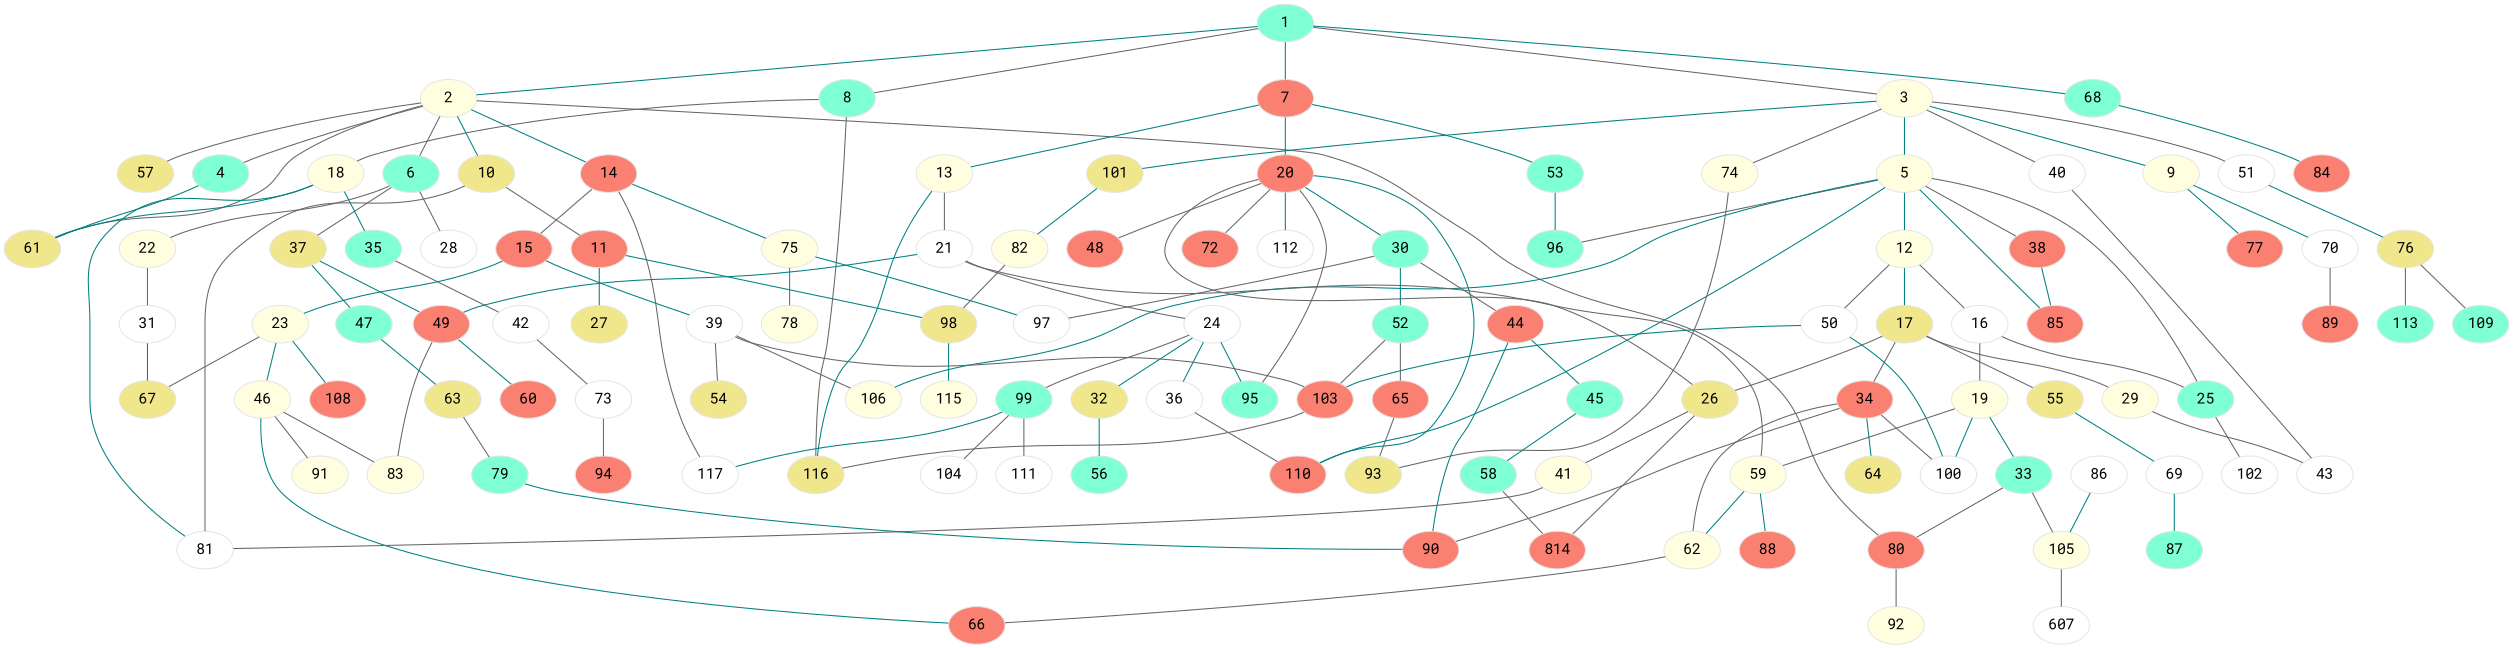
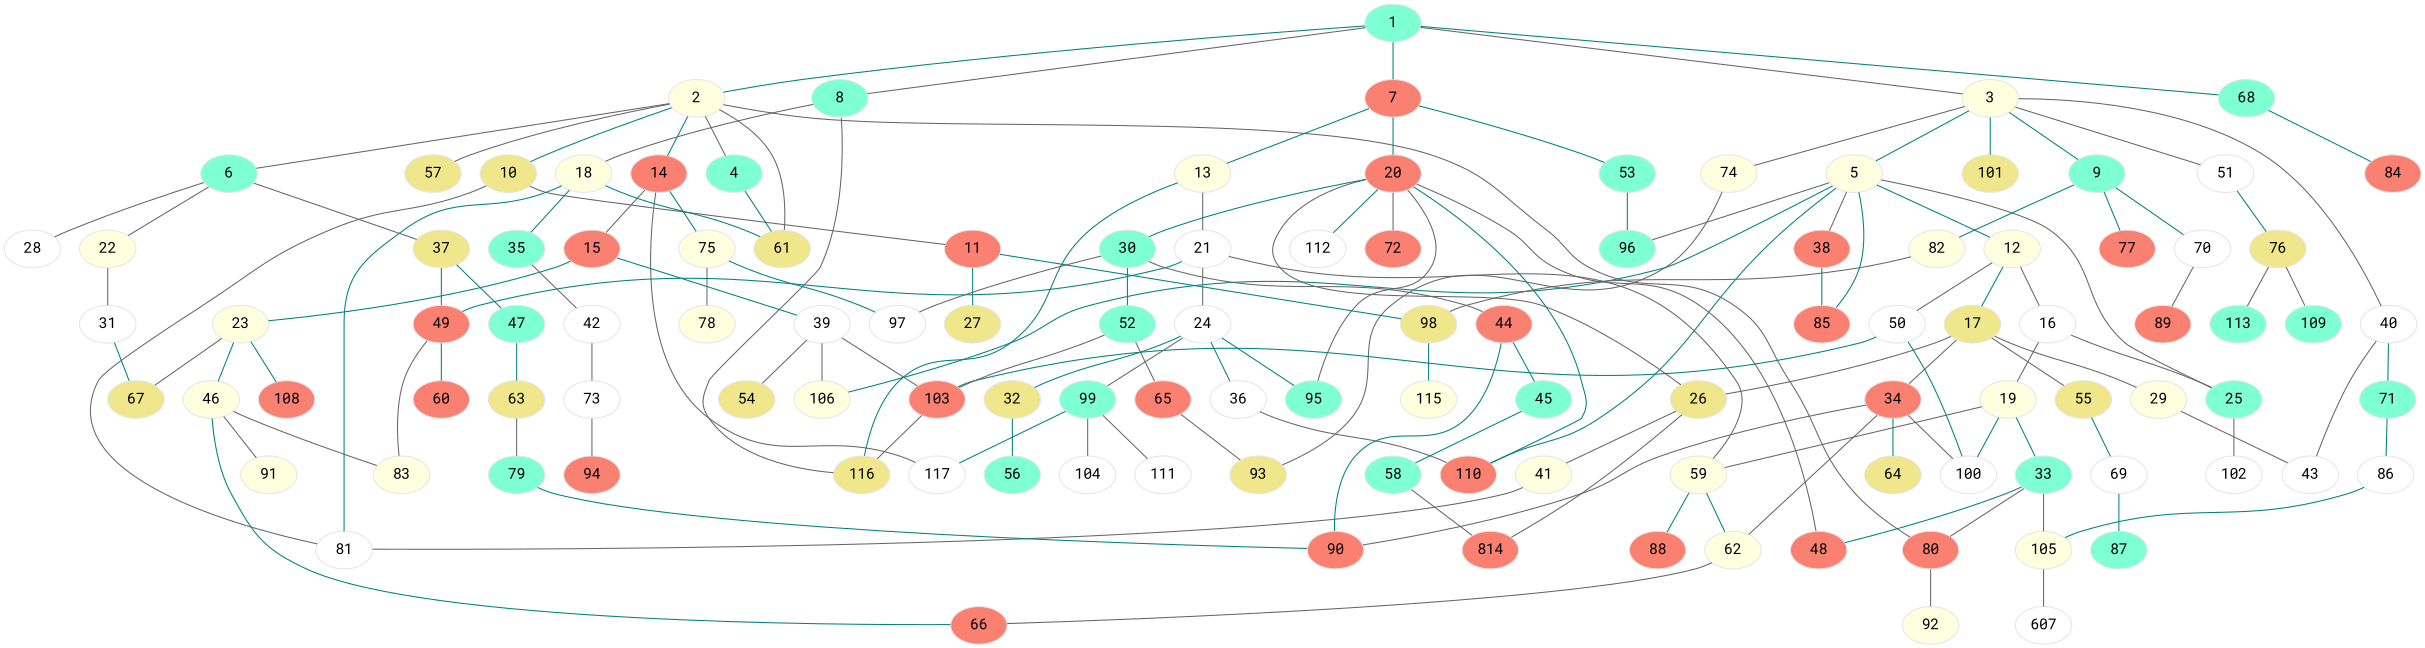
(2171, 174) -> (2097, 174)
(1067, 211) -> (2022, 208)
none -> (2388, 400)
none -> (1934, 518)
